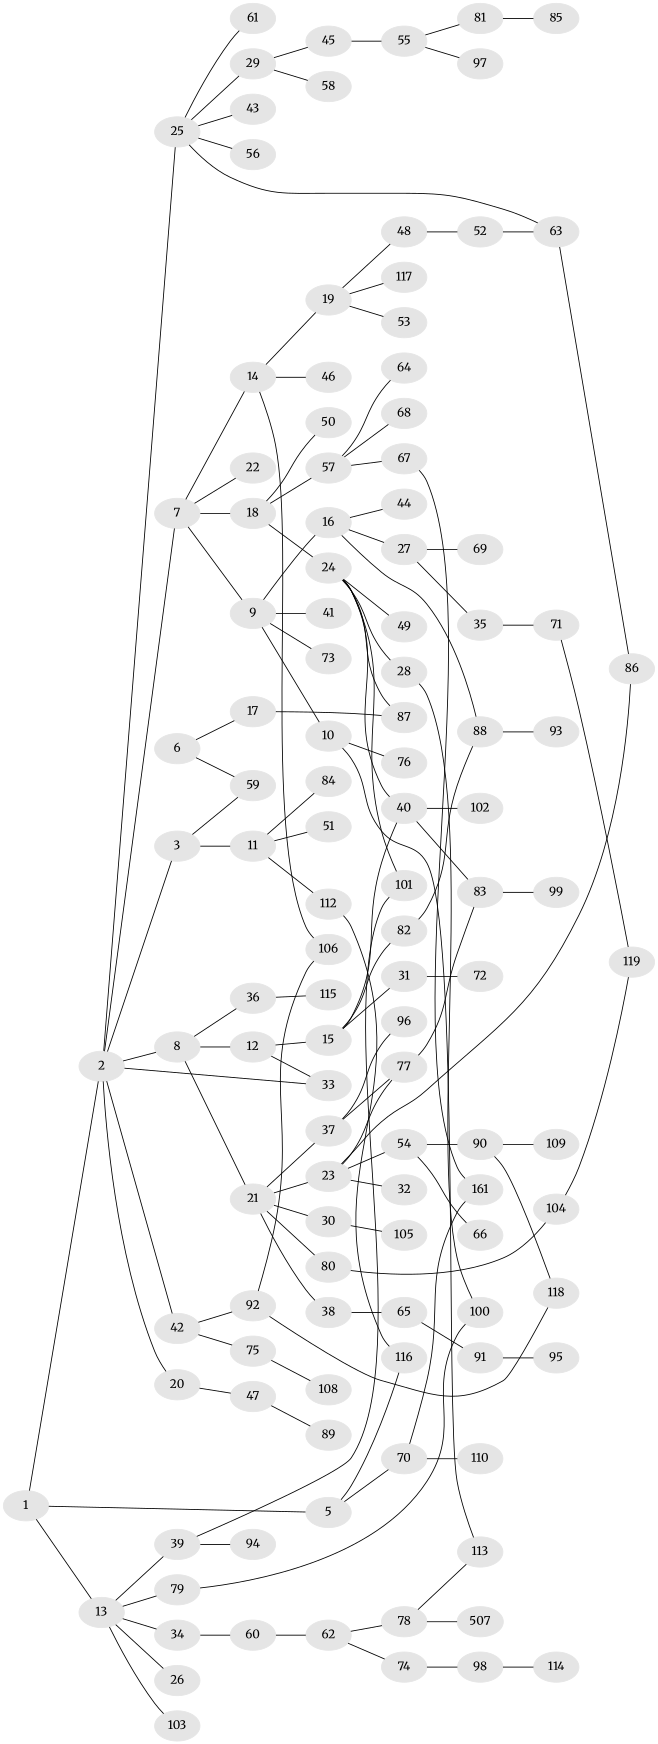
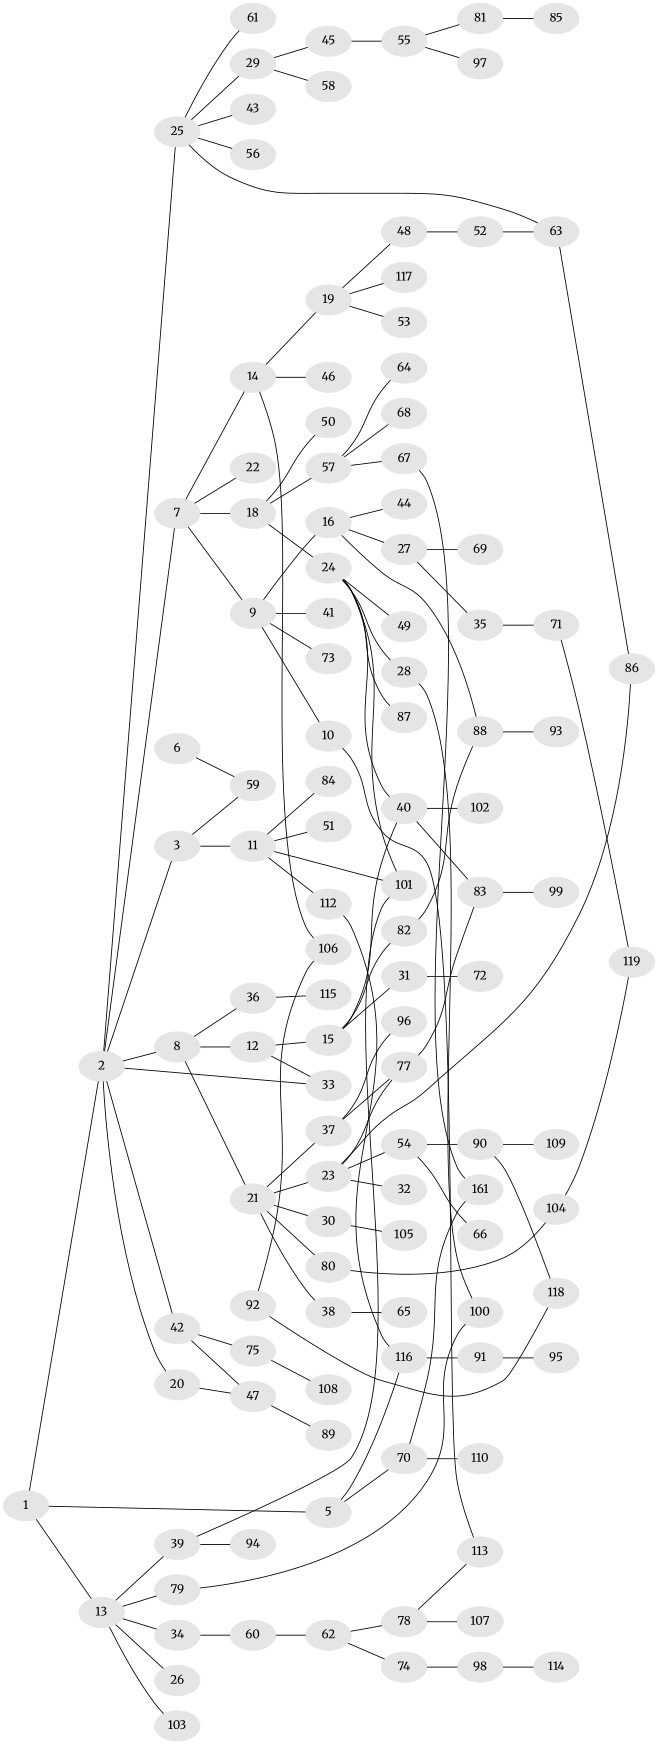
(253, 712) -> none
(404, 763) -> none
none -> (329, 866)
(215, 1317) -> (215, 1363)
(442, 1335) -> (442, 1358)
(480, 1622) -> (480, 1622)
